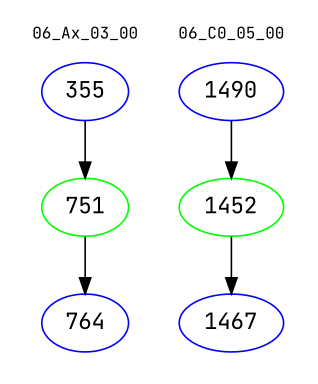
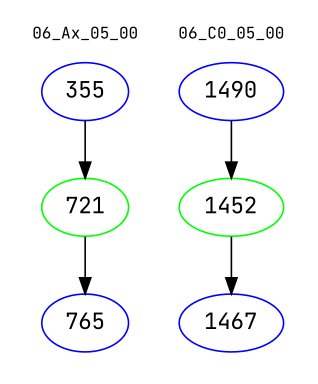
(86, 35) -> (86, 35)
(85, 207) -> (85, 207)
(85, 323) -> (85, 323)
